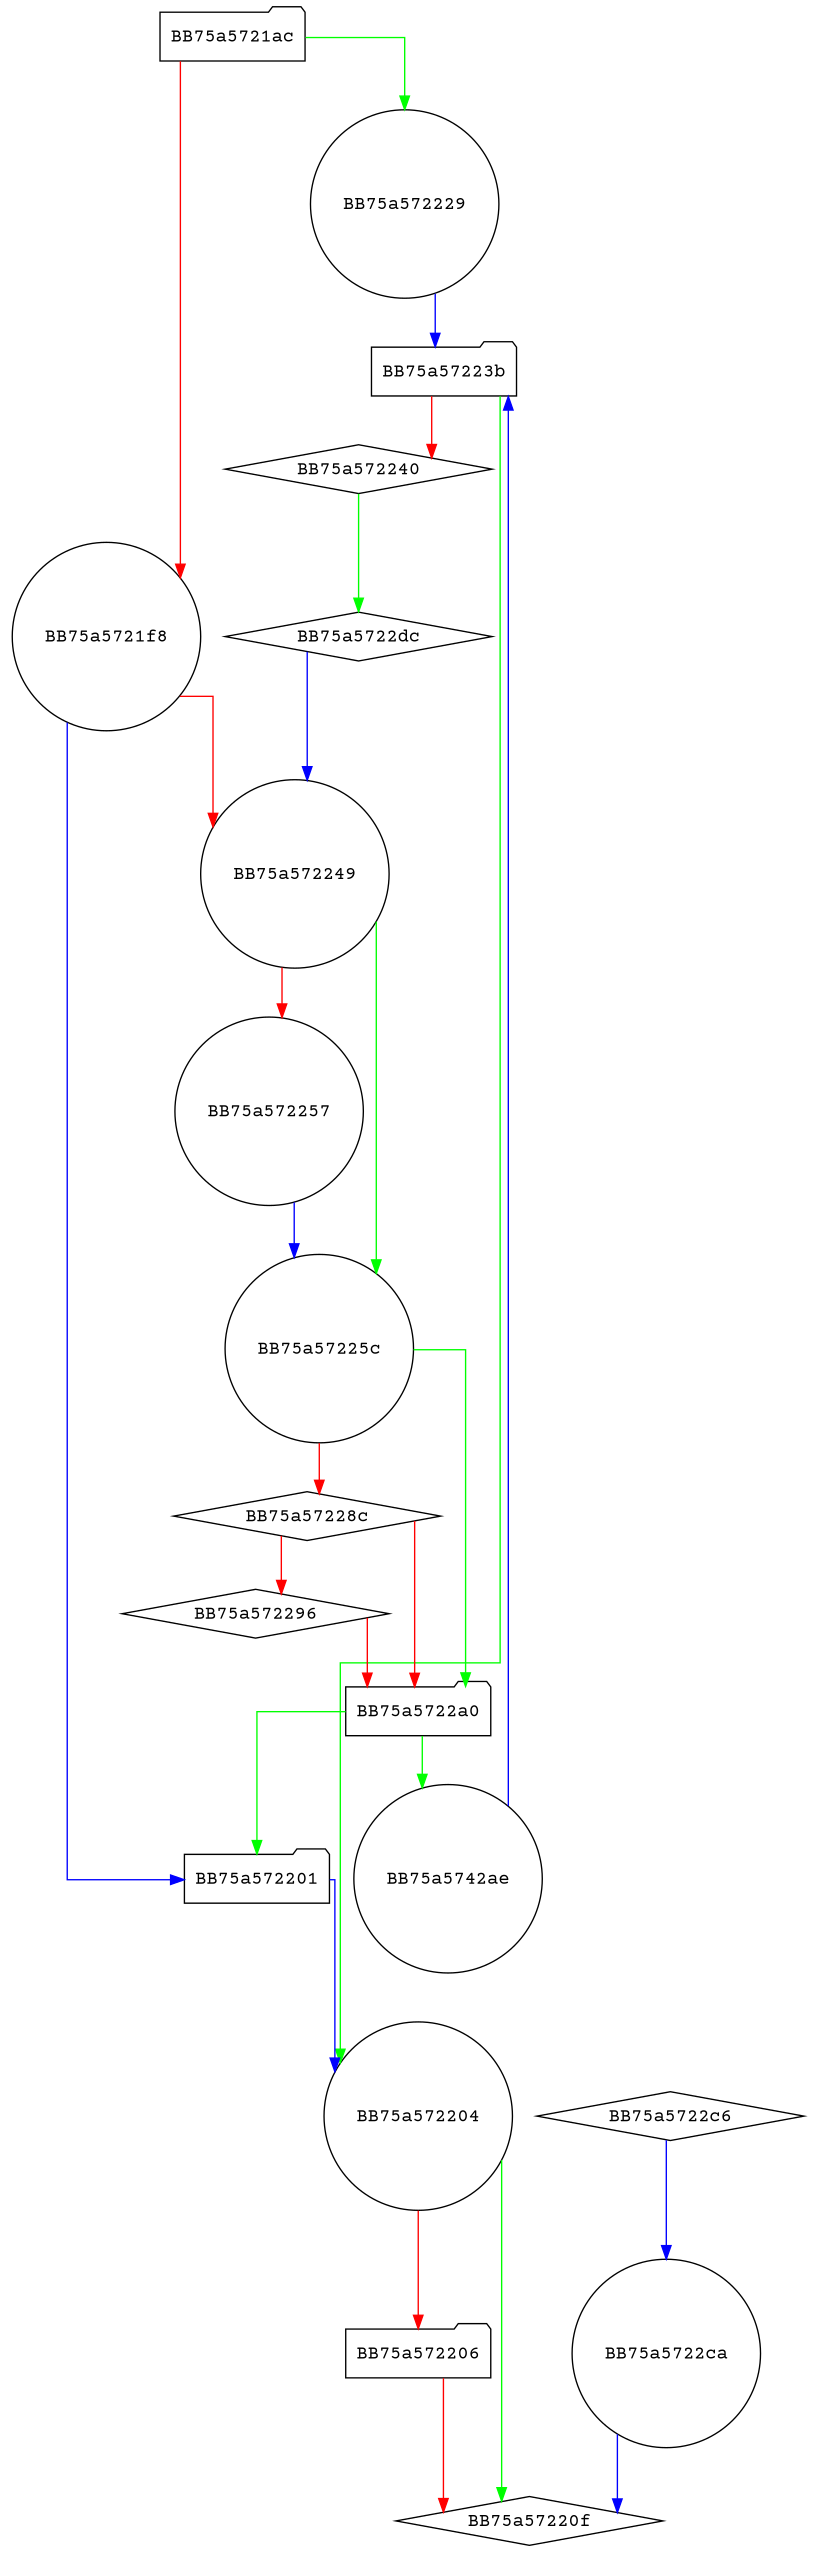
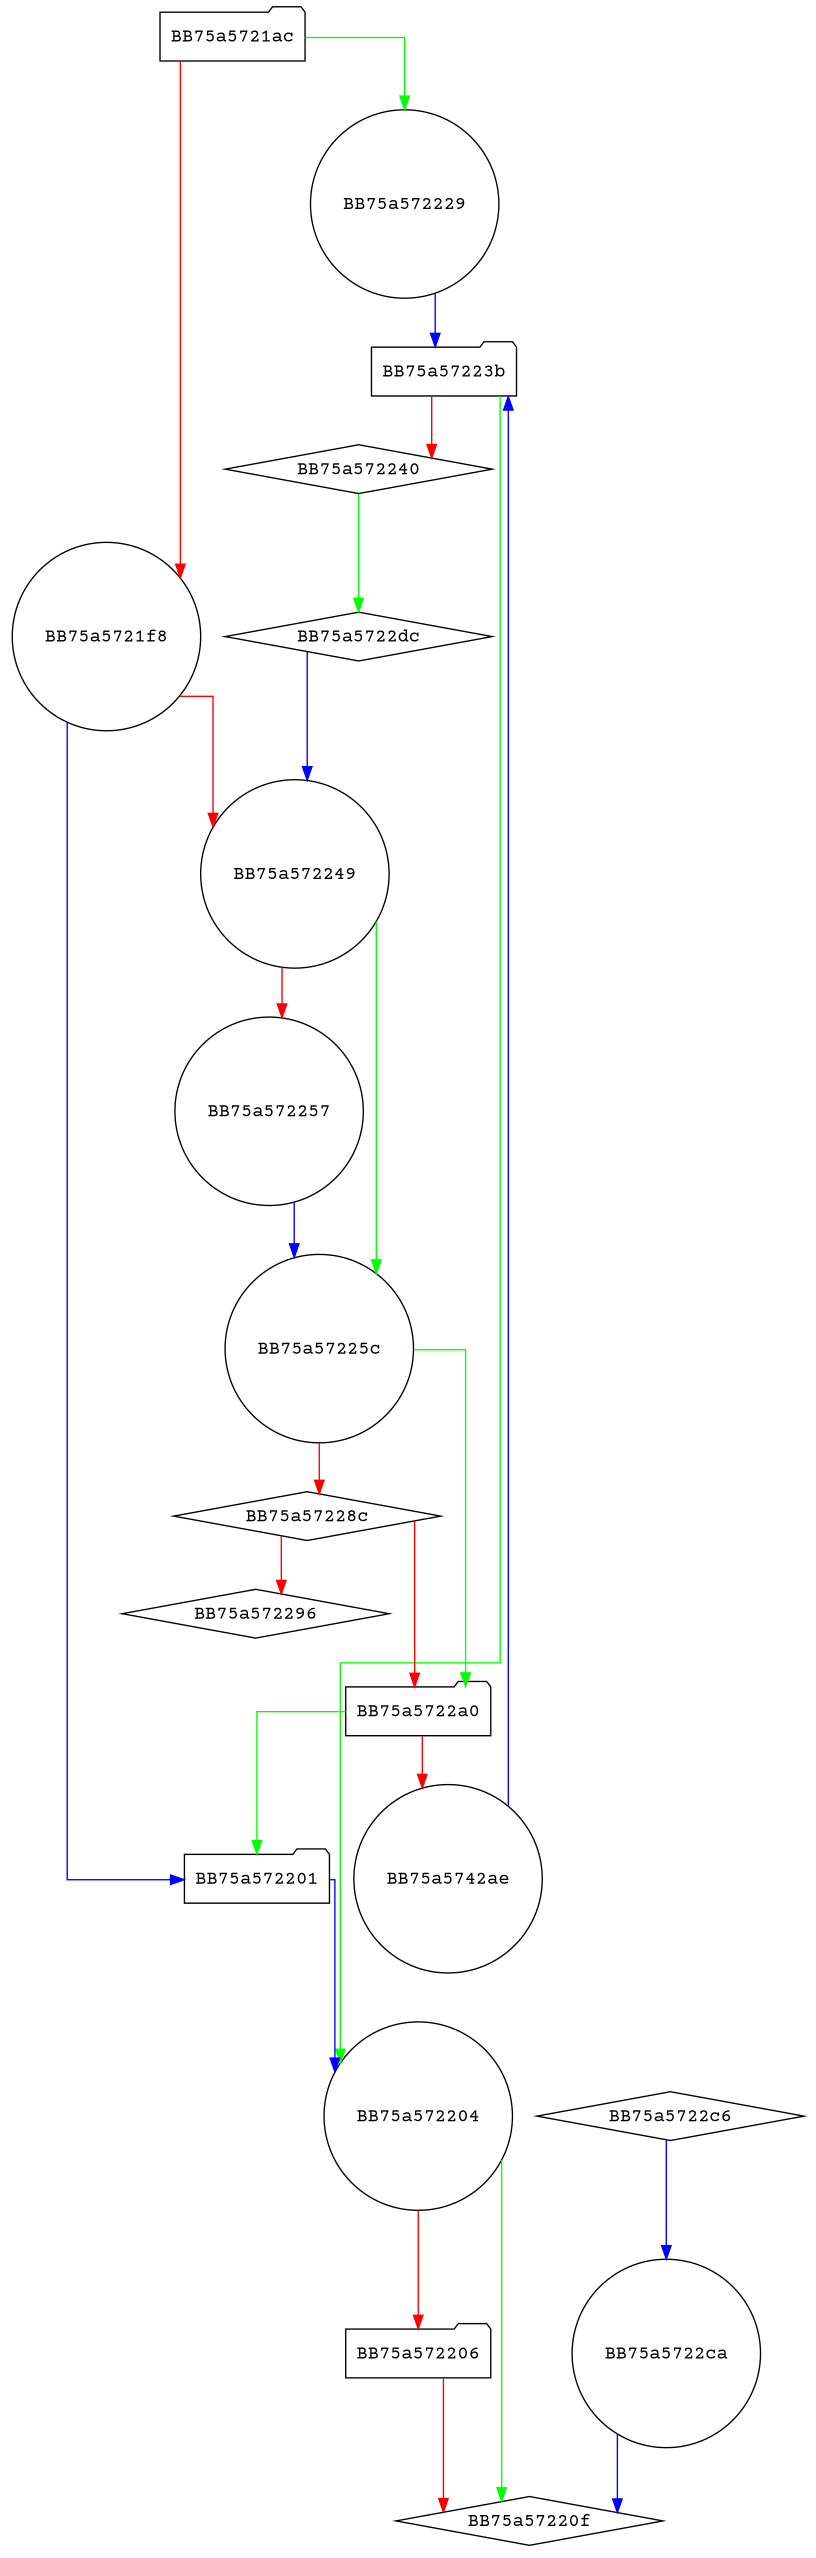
(367, 1646) -> none
(422, 1755) -> (422, 1755)
